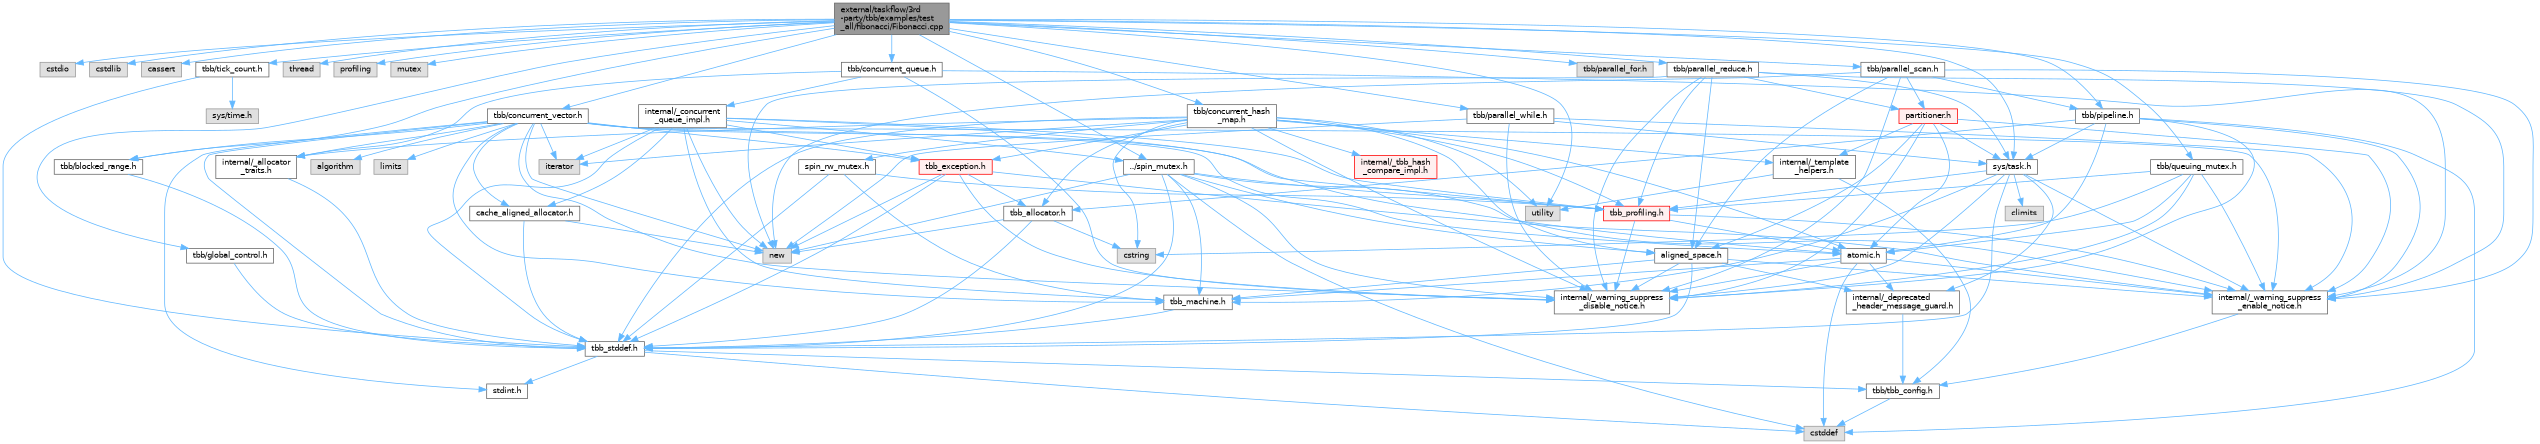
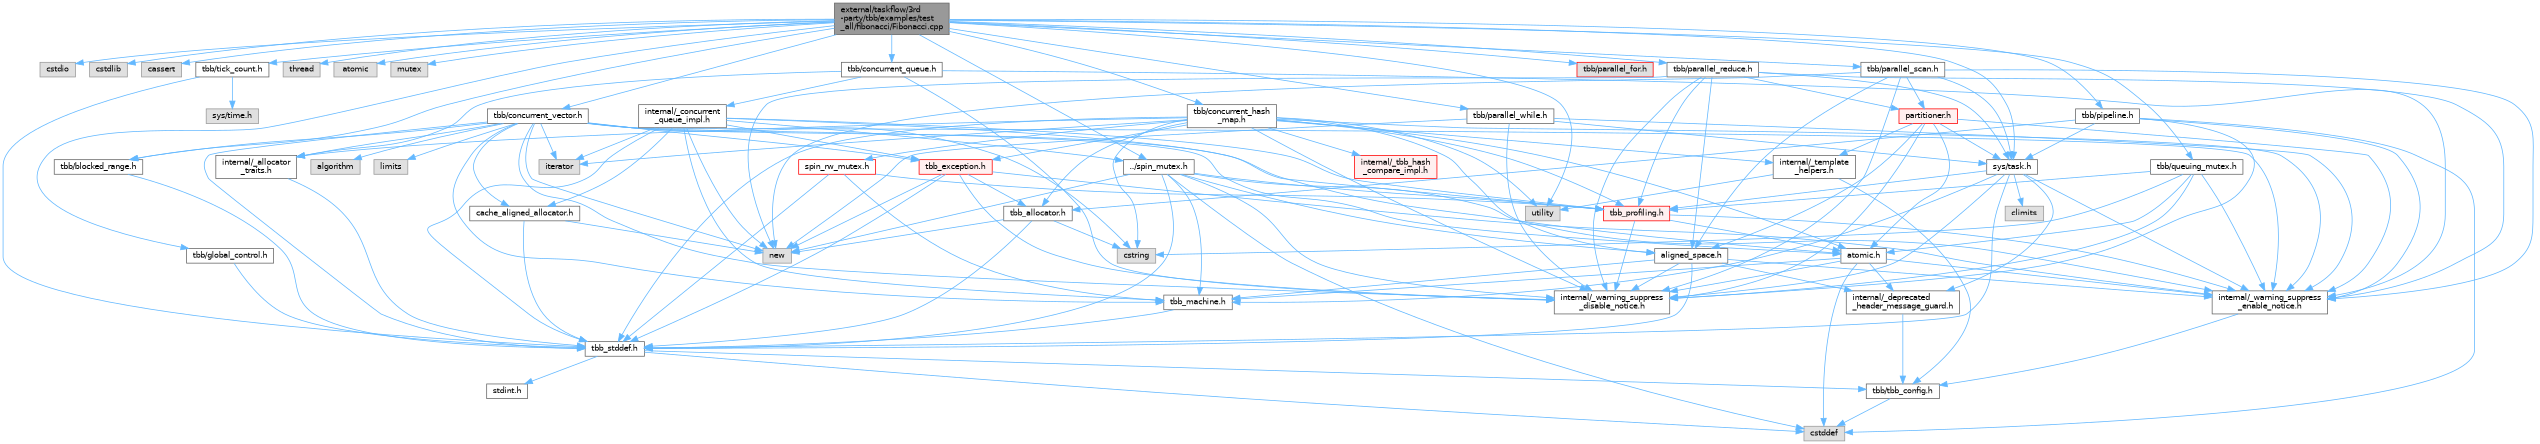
(355, 70) -> (355, 70)
(1615, 70) -> (1615, 70)
(1984, 88) -> (1987, 102)
none -> (1856, 133)
(837, 167) -> (837, 167)
(165, 227) -> (872, 129)
(2029, 228) -> none
